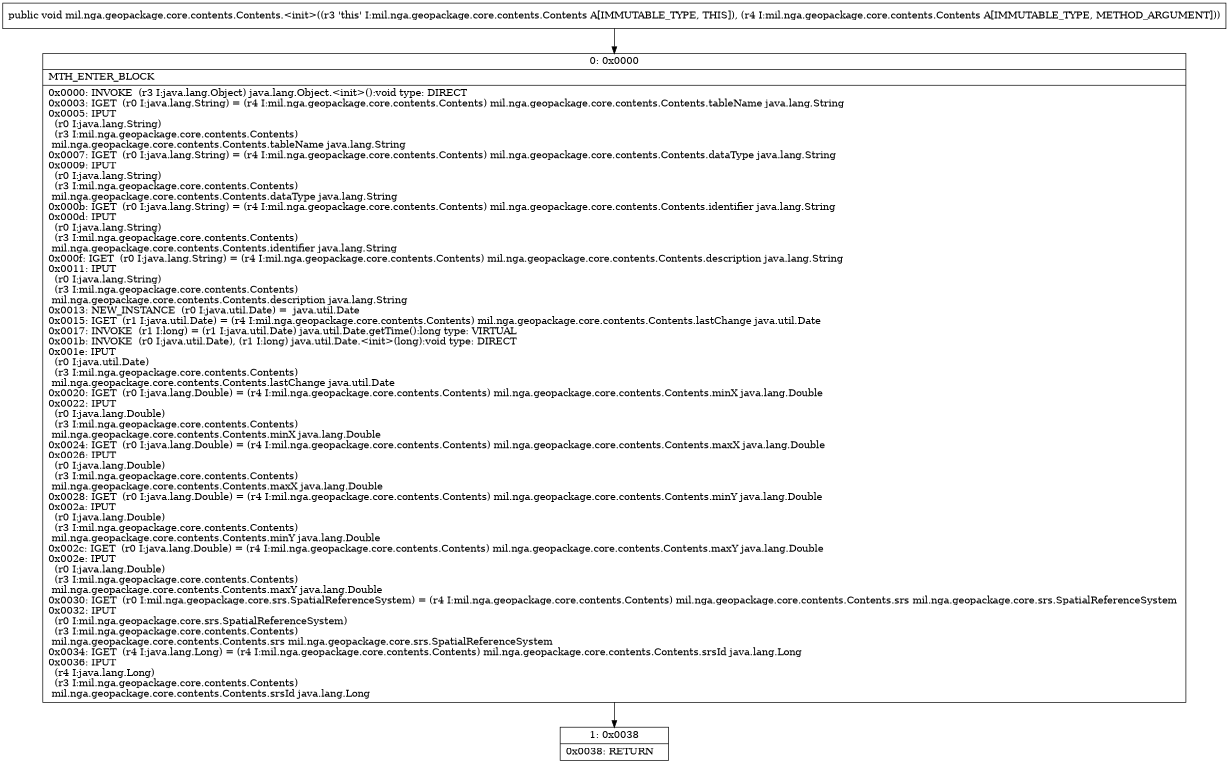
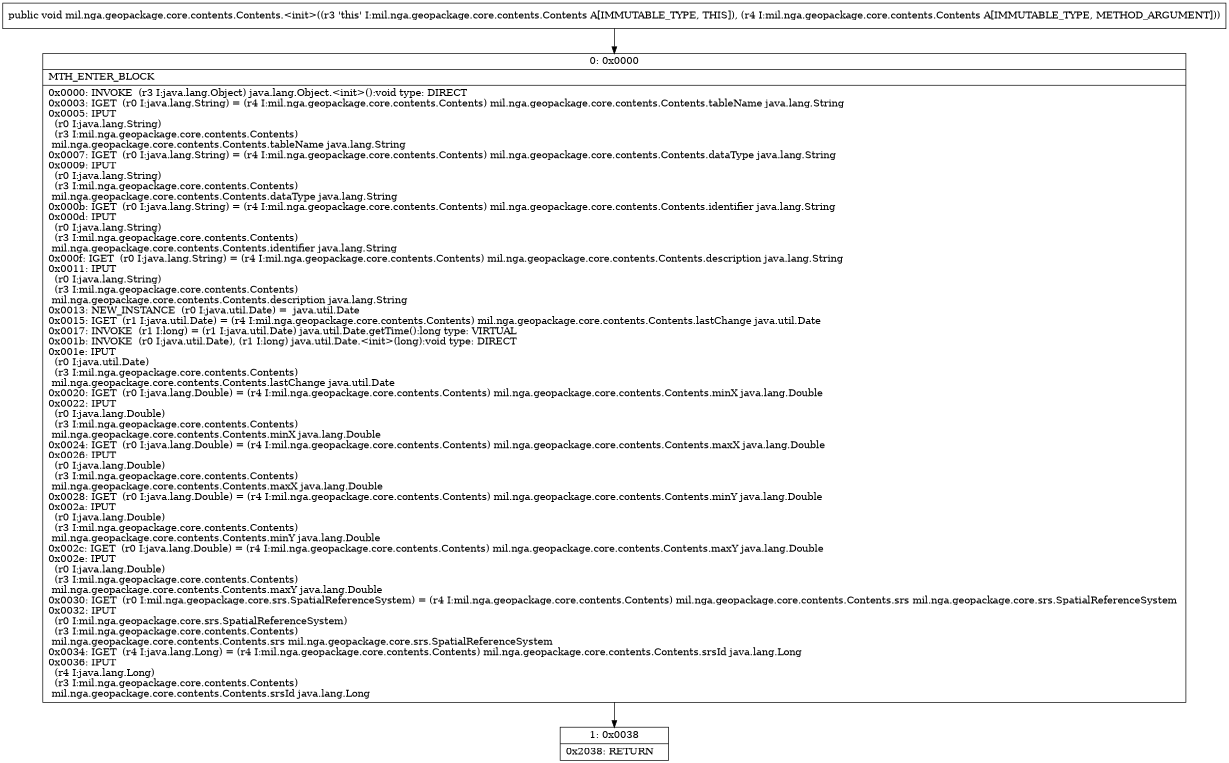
(614, 752) -> (614, 752)
